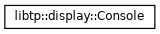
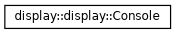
(80, 17) -> (88, 17)
